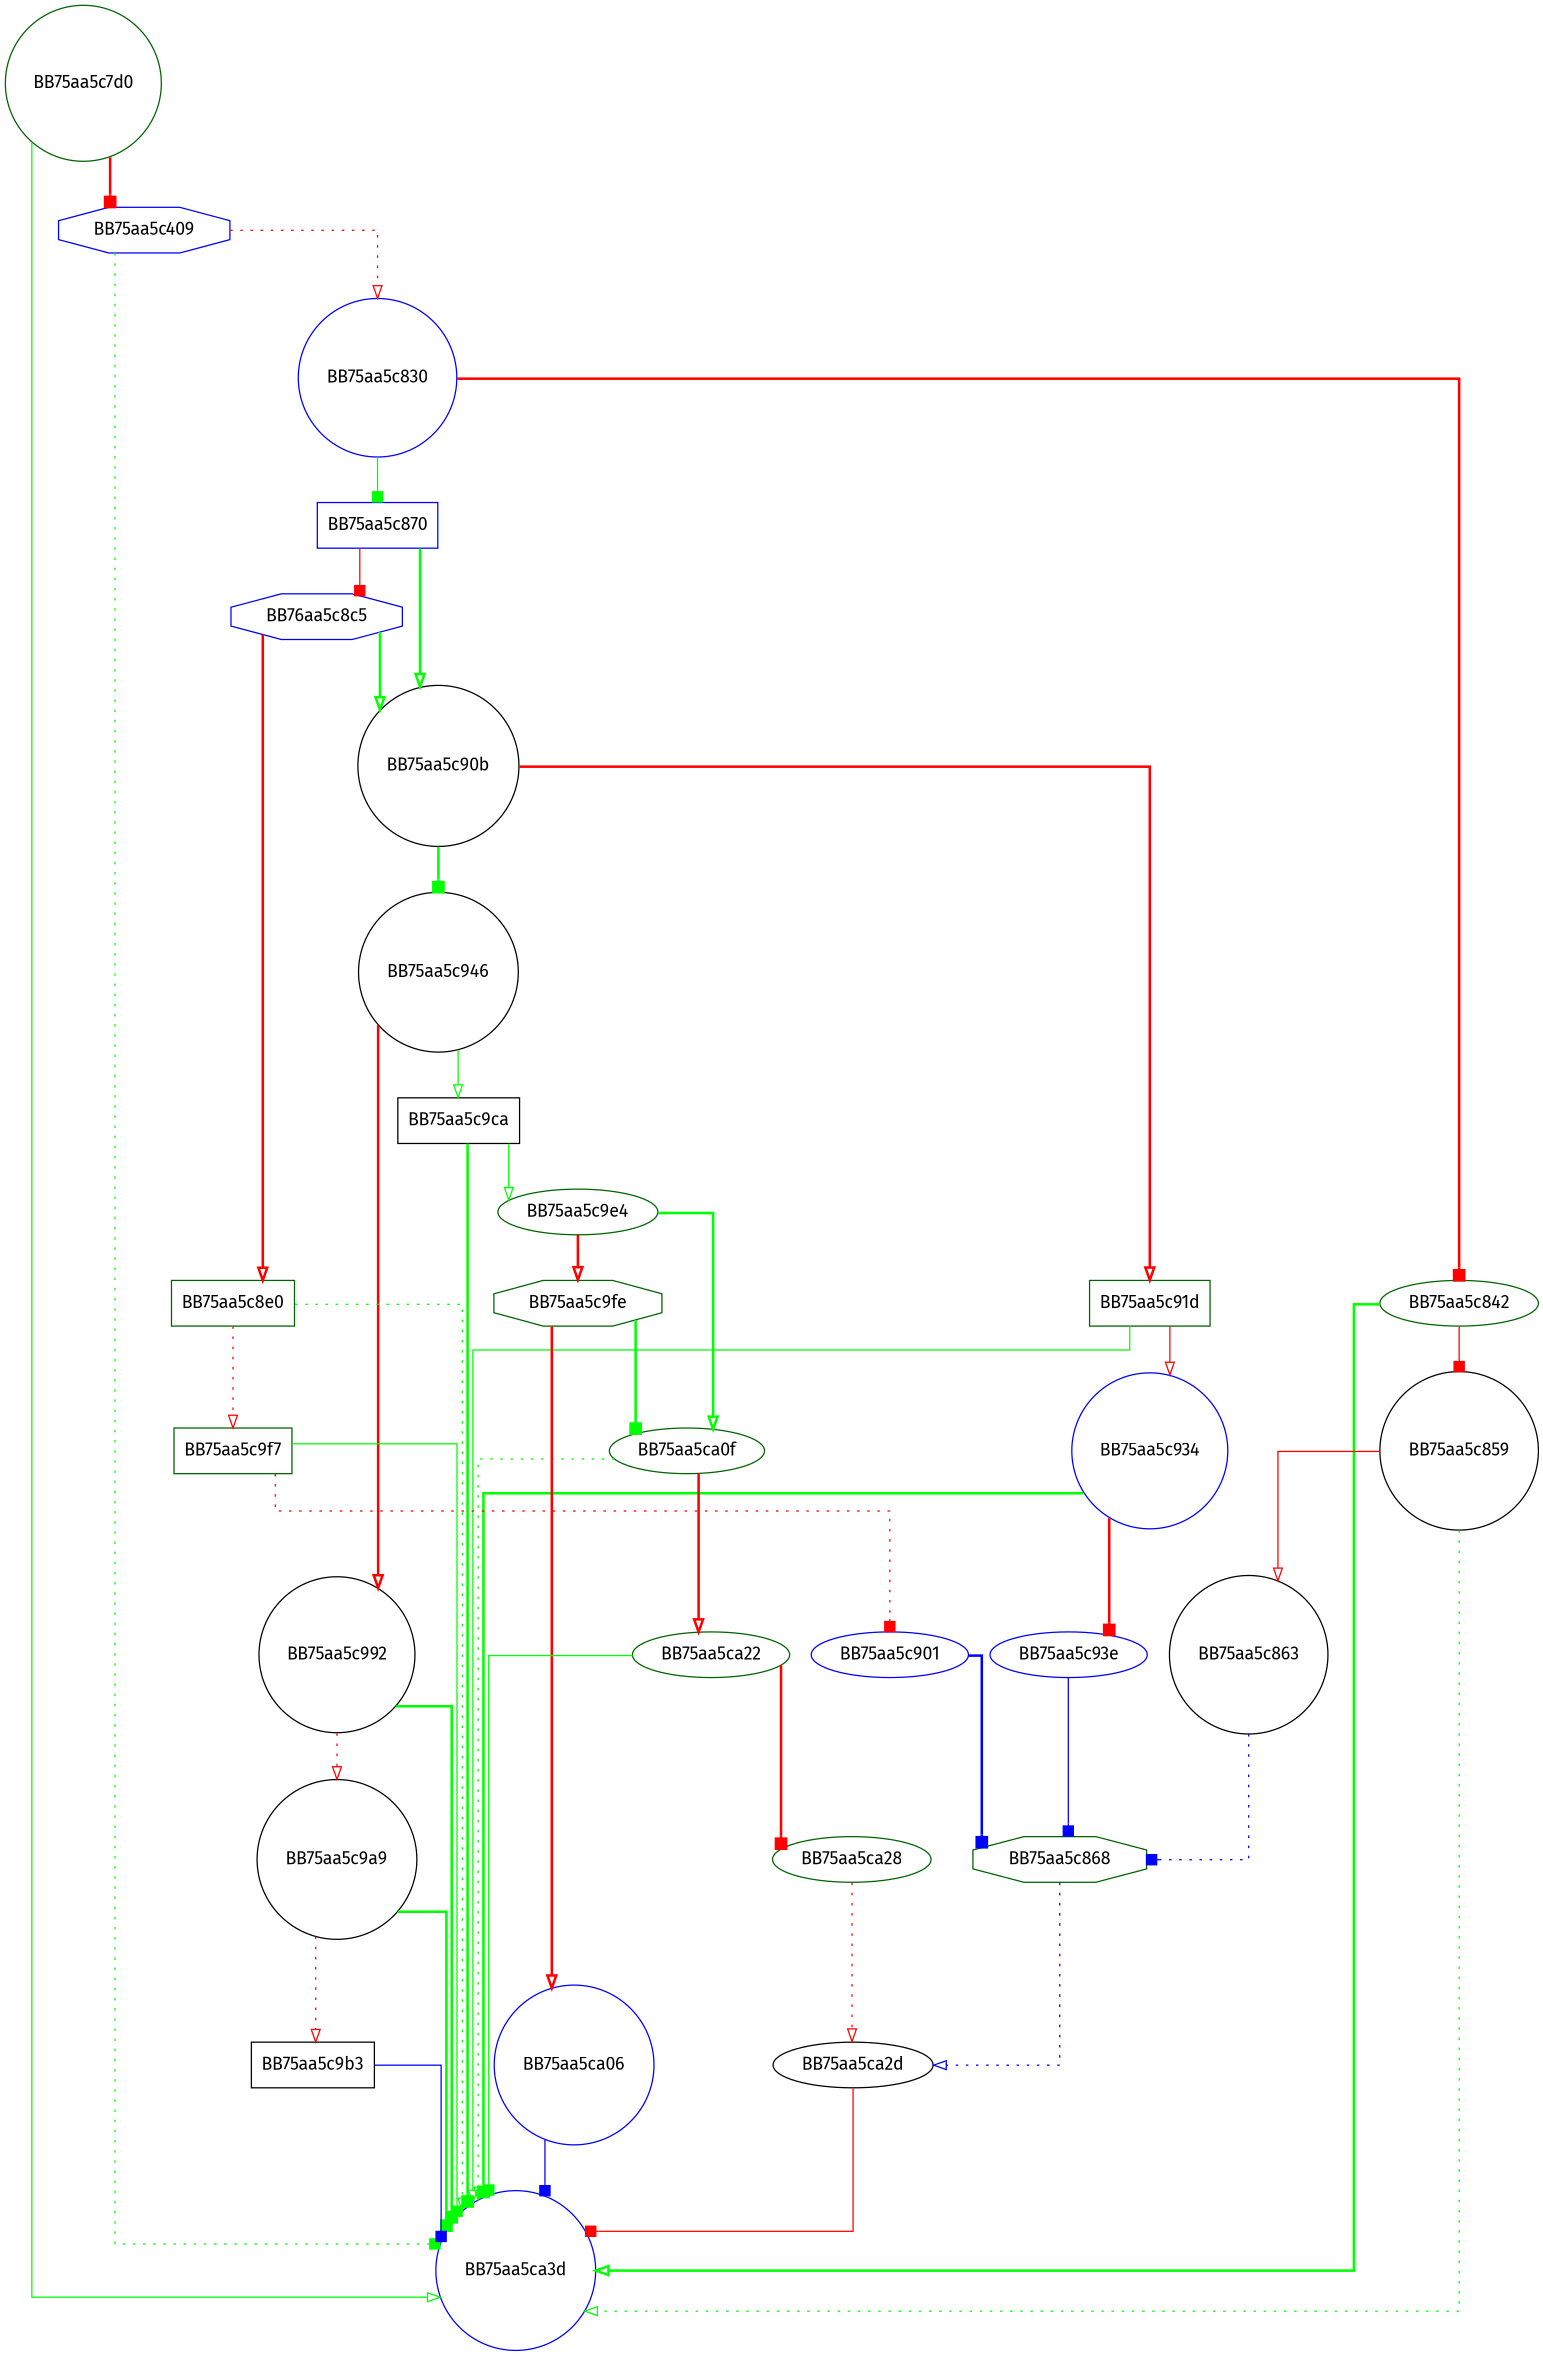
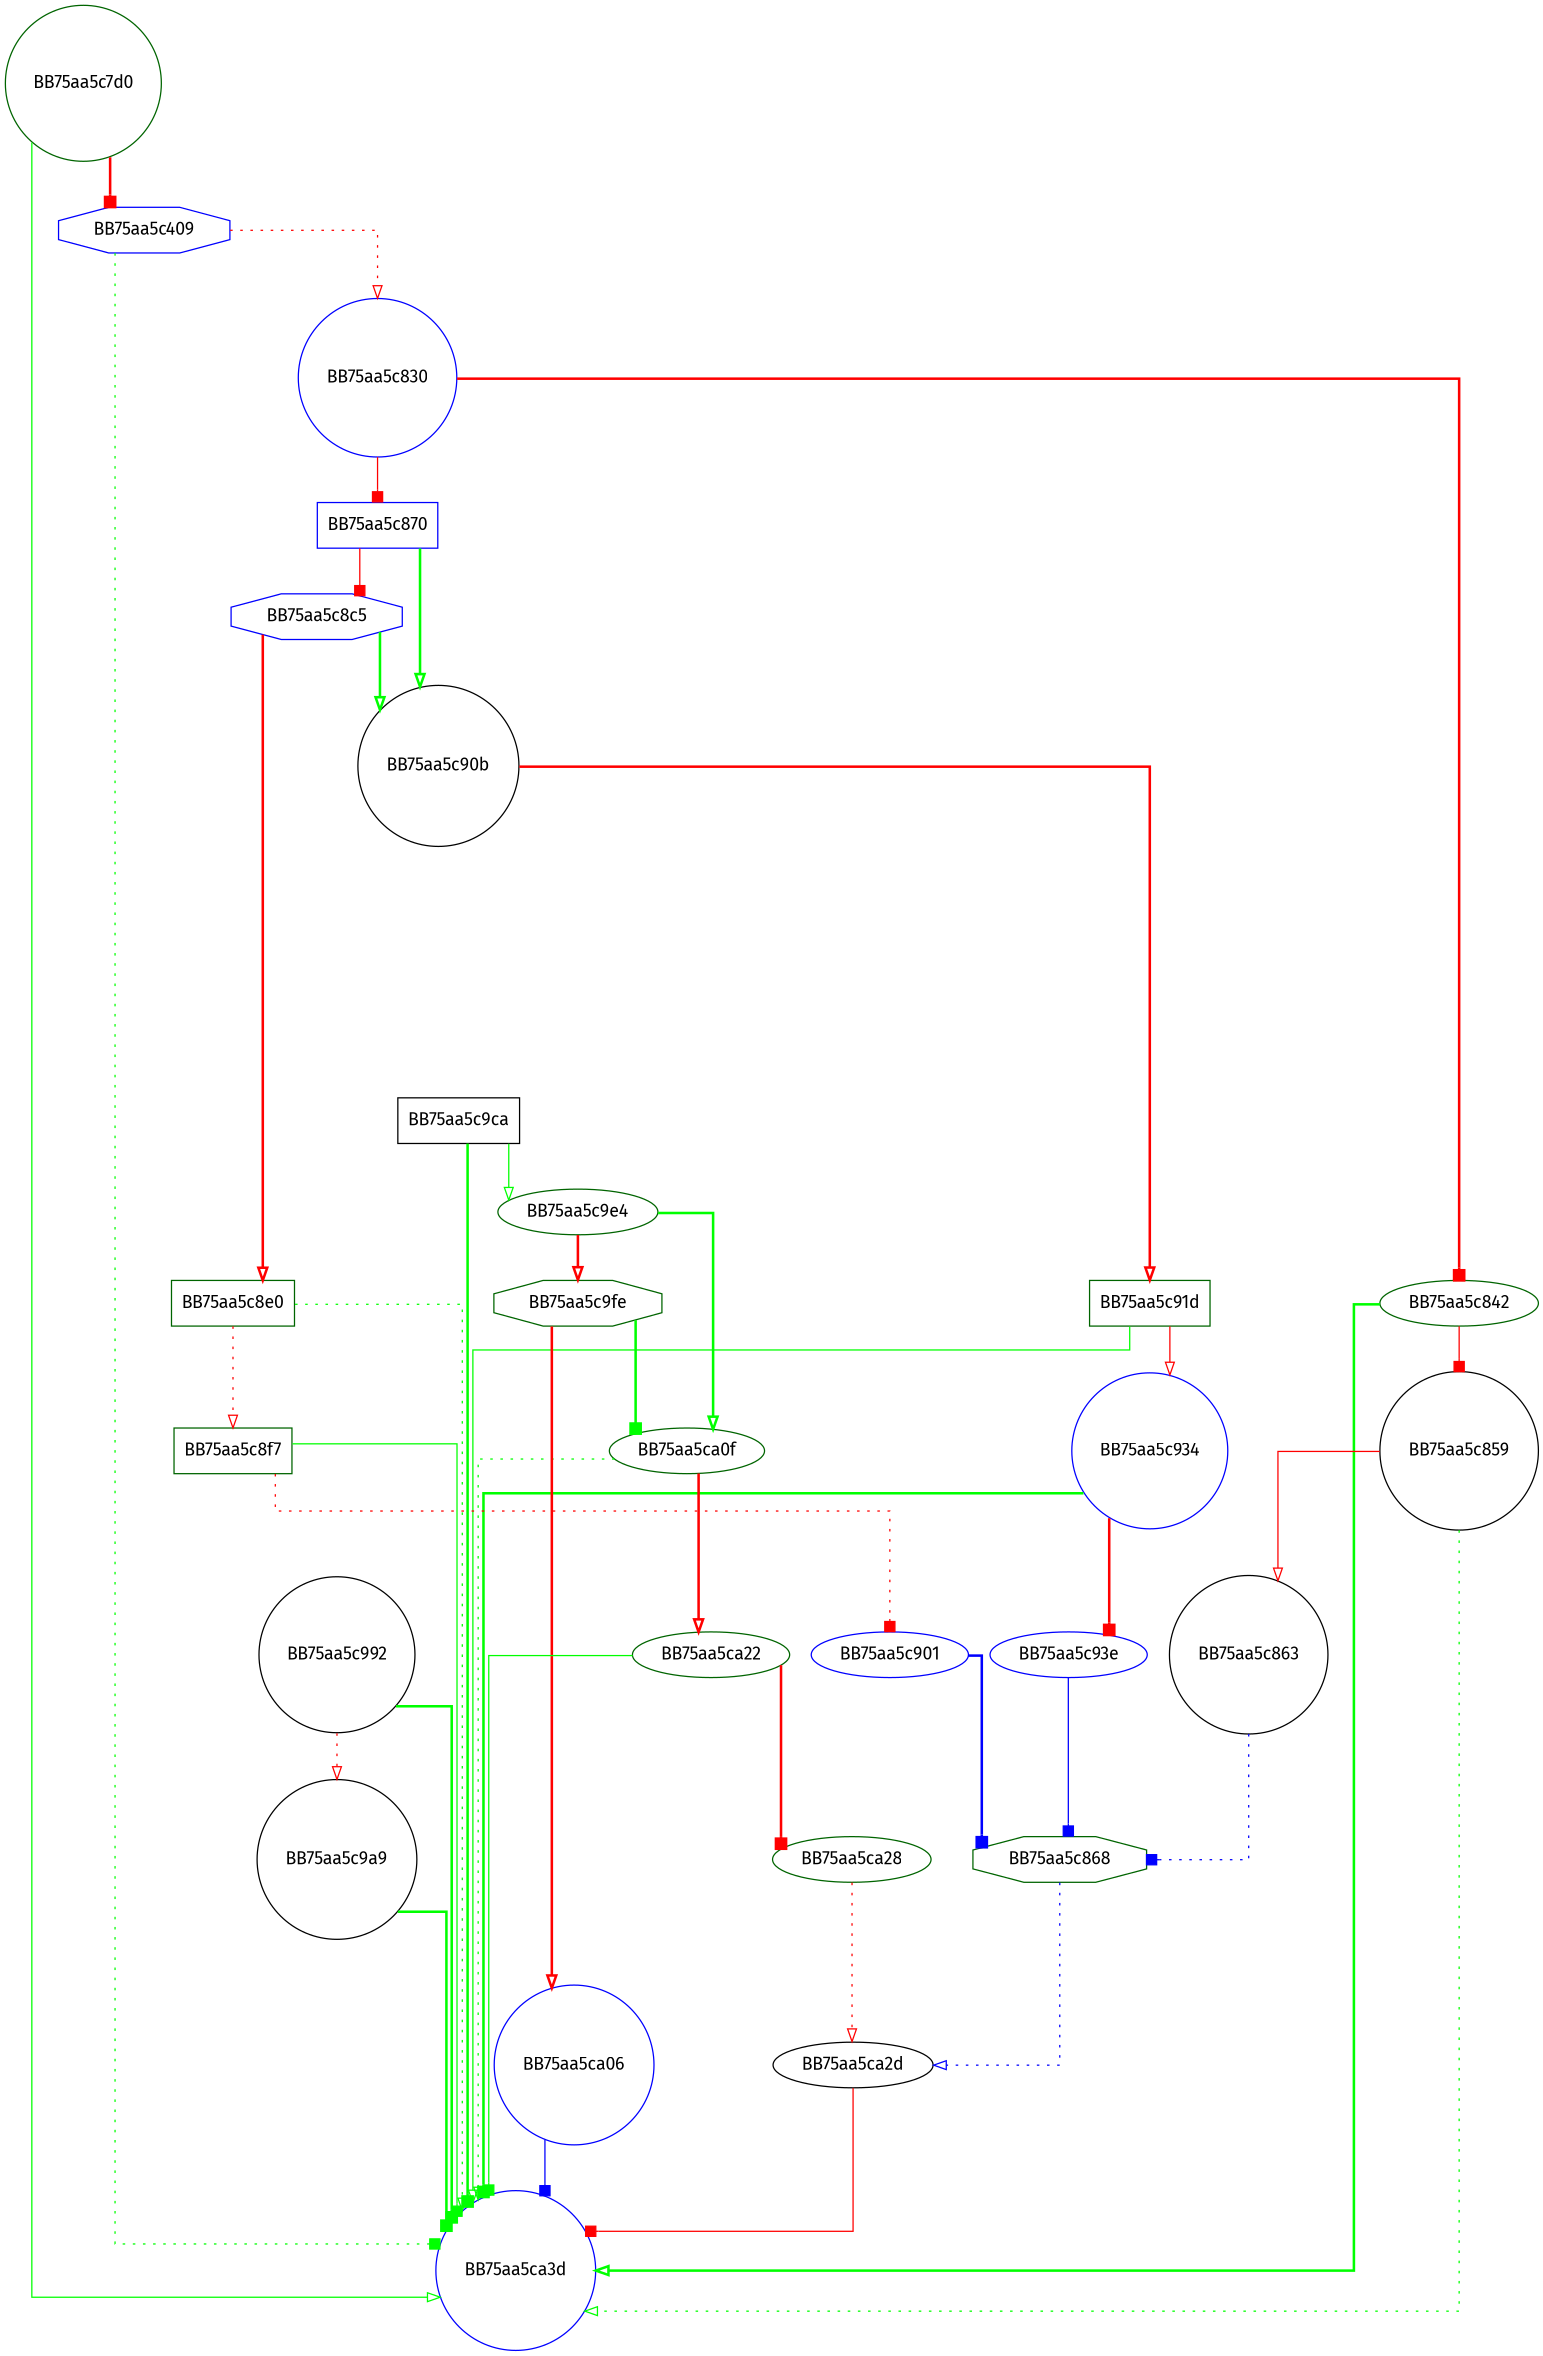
(378, 473) -> (378, 473)
(317, 617) -> (317, 617)
(438, 972) -> none
(233, 1451) -> (233, 1451)
(313, 2065) -> none
